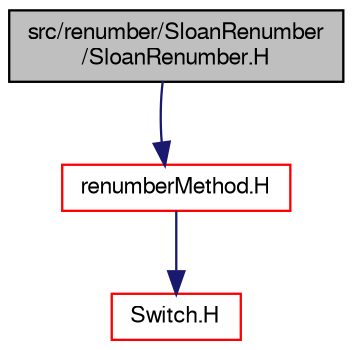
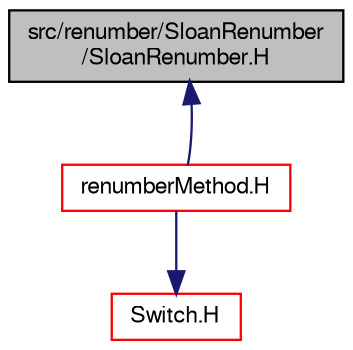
(161, 112) -> (191, 135)
